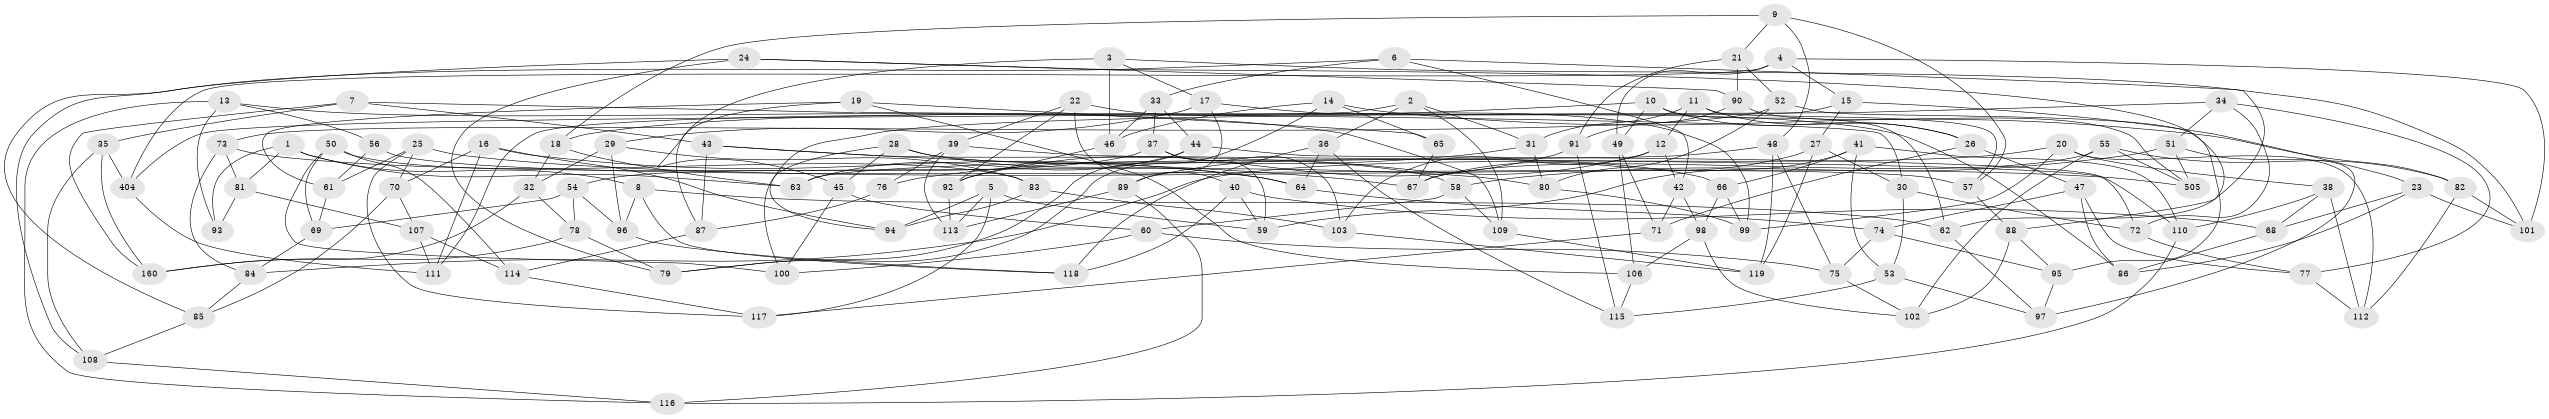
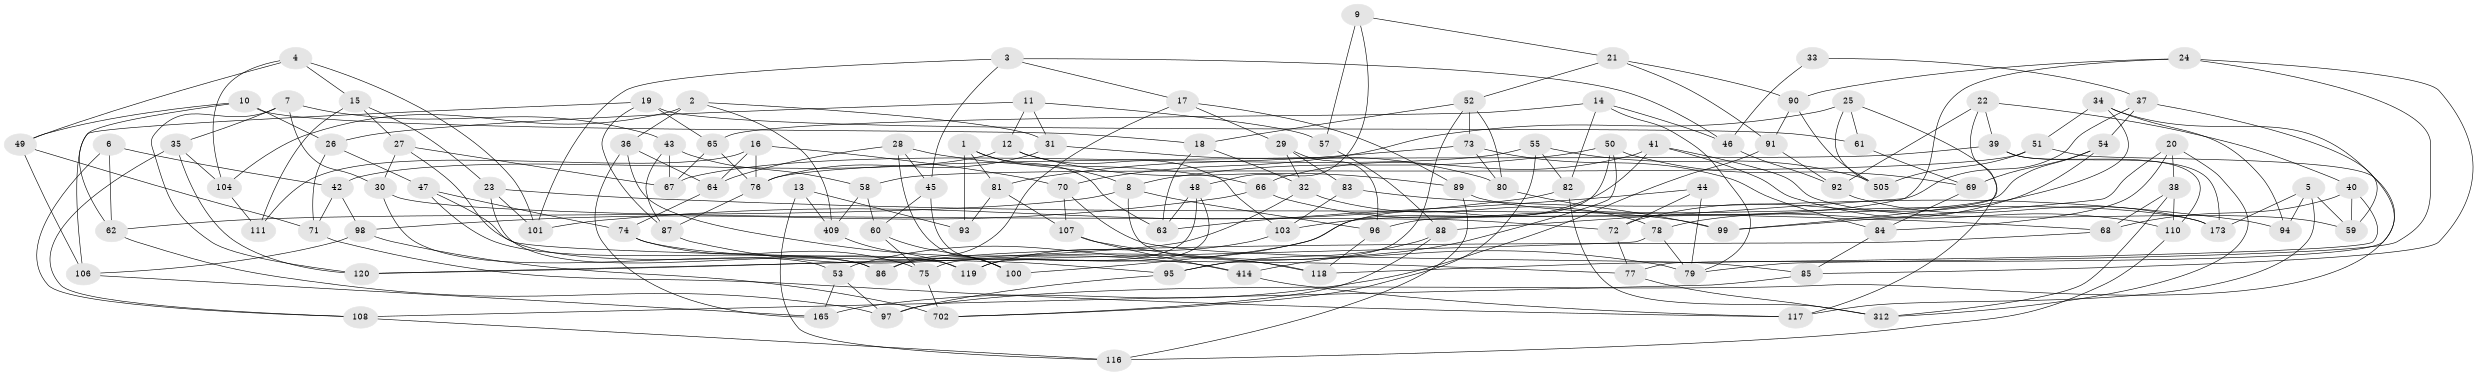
(1150, 22) -> (1334, 122)
(1231, 80) -> none
(1178, 125) -> none
(375, 145) -> none
none -> (729, 161)
(683, 166) -> (1471, 163)
(688, 185) -> (756, 163)
(128, 188) -> (224, 188)
(951, 231) -> (2218, 231)
(1500, 231) -> (832, 231)
(425, 251) -> (1423, 253)
(150, 274) -> (362, 274)
(513, 274) -> (1244, 274)
(1617, 317) -> (821, 317)
(1913, 317) -> (941, 317)
(2361, 317) -> (1882, 317)
